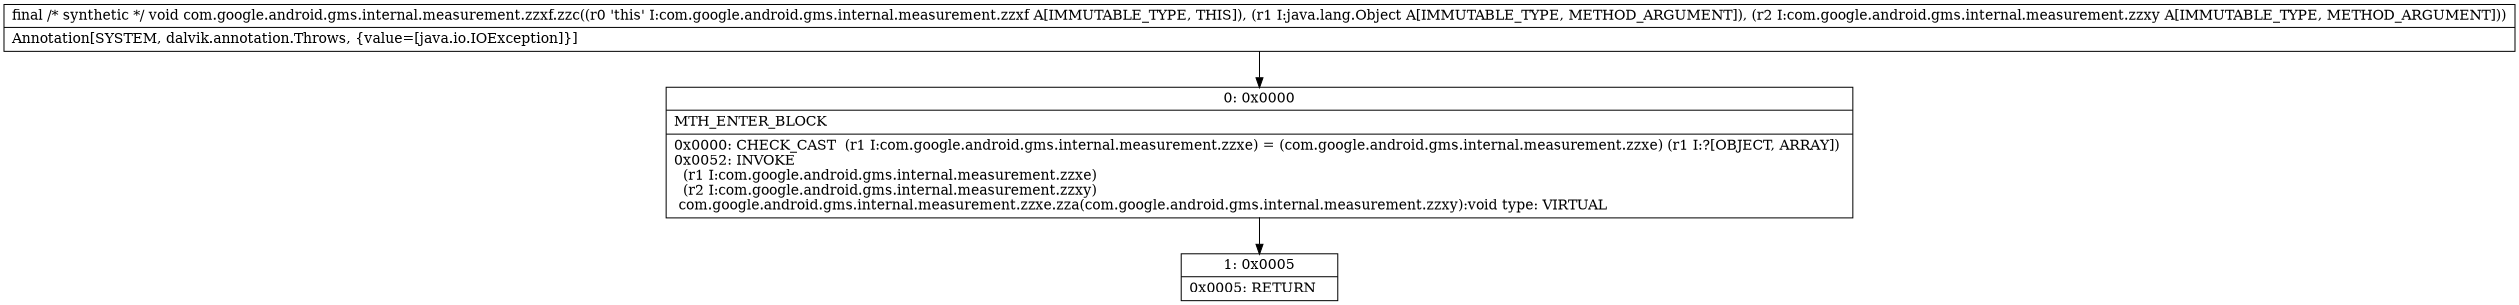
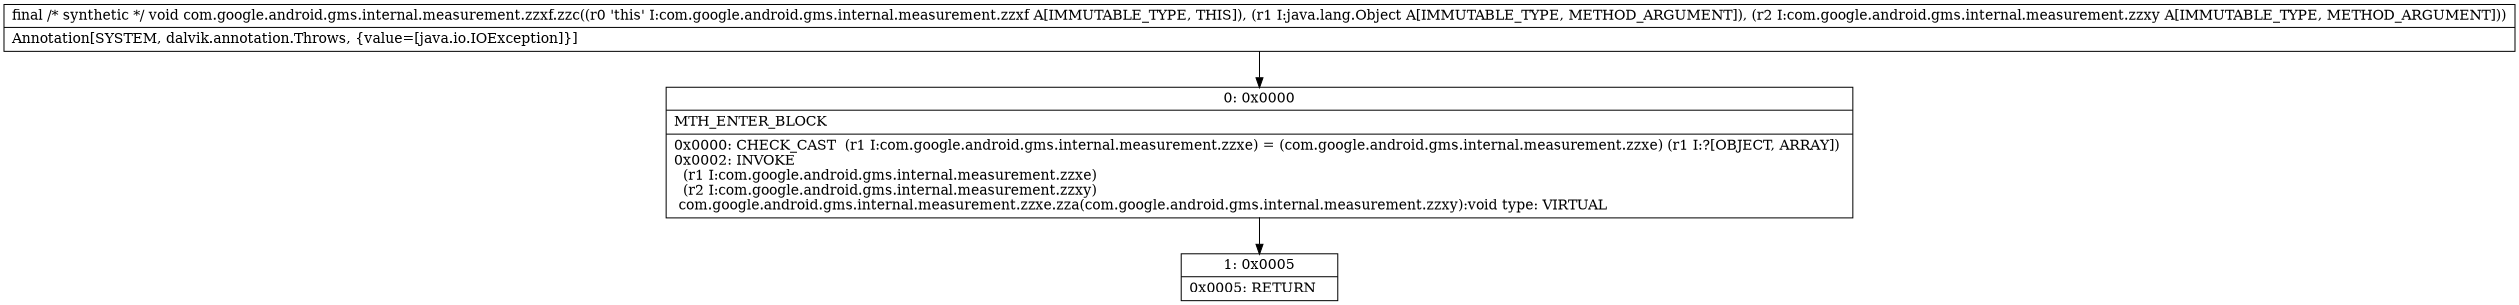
(739, 161) -> (739, 161)
